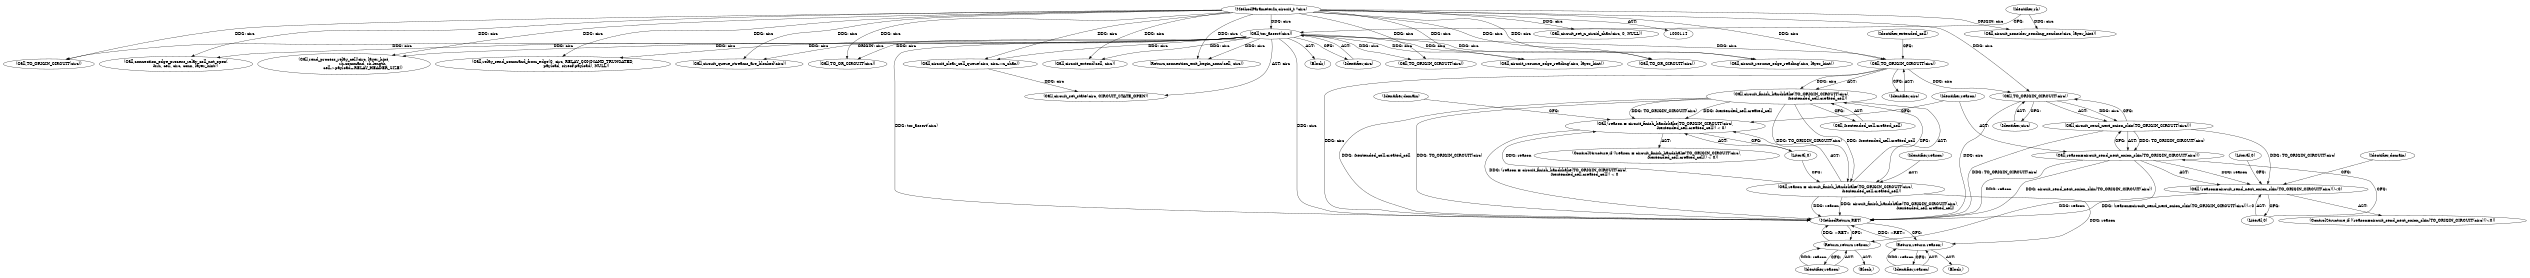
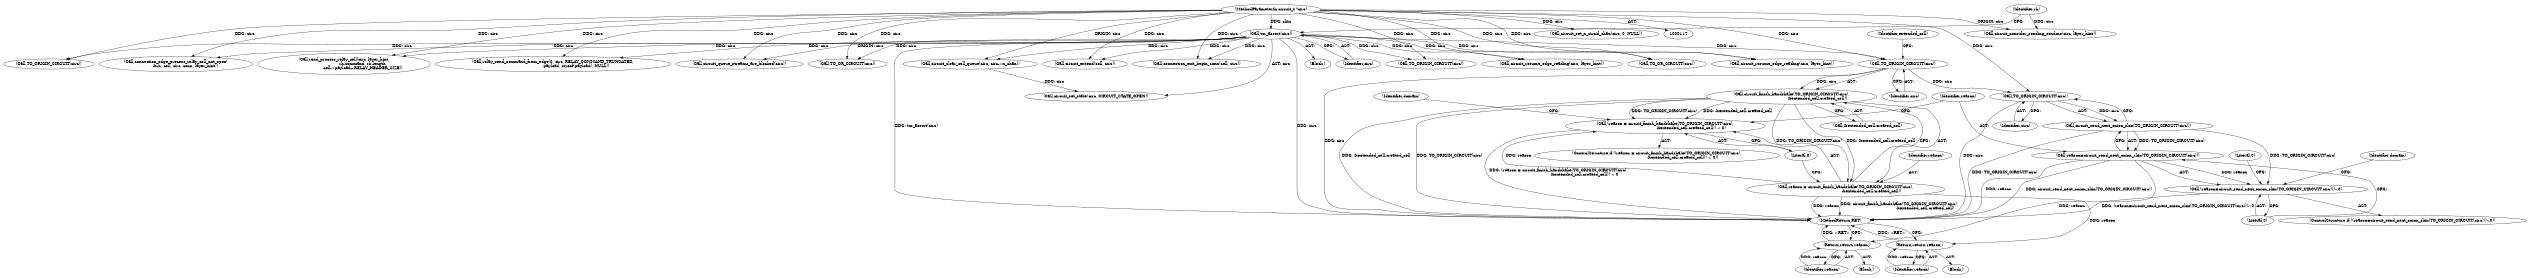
(1281, 22) -> (1281, 22)
(1107, 34) -> (1107, 34)
(1197, 64) -> (1197, 64)
